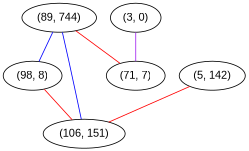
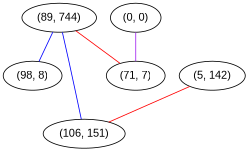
(136, 18) -> (136, 18)
(58, 105) -> none
